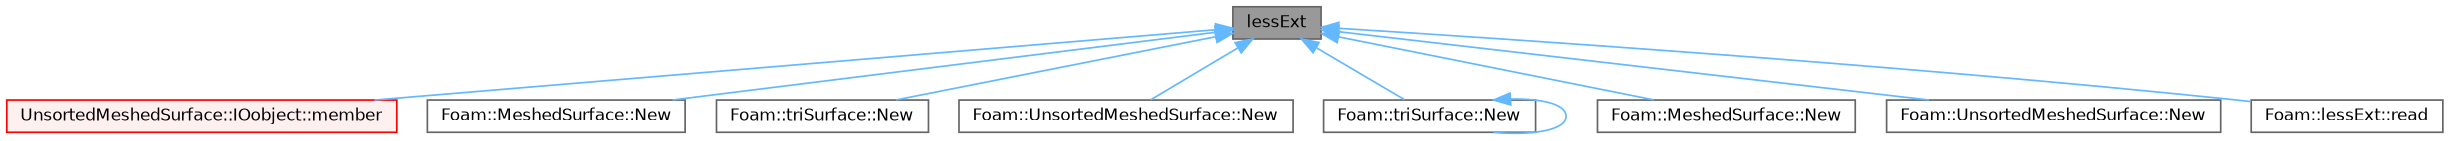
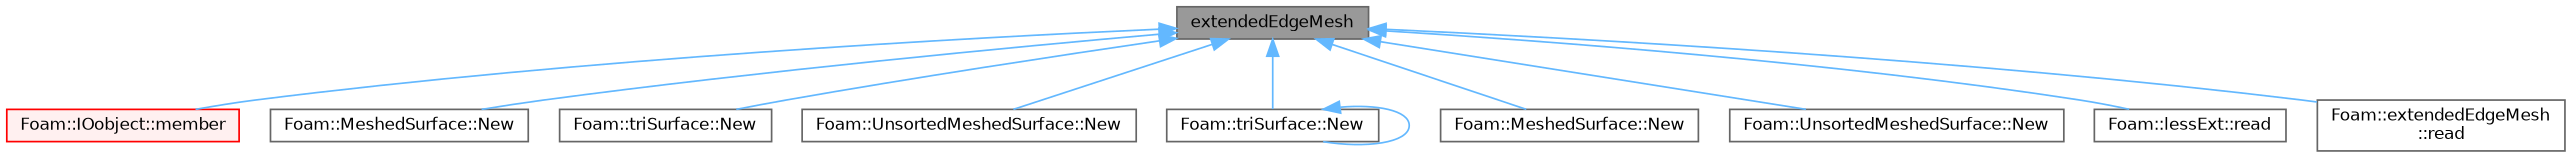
(1277, 23) -> (1273, 23)
(202, 116) -> (123, 125)
none -> (2441, 125)
